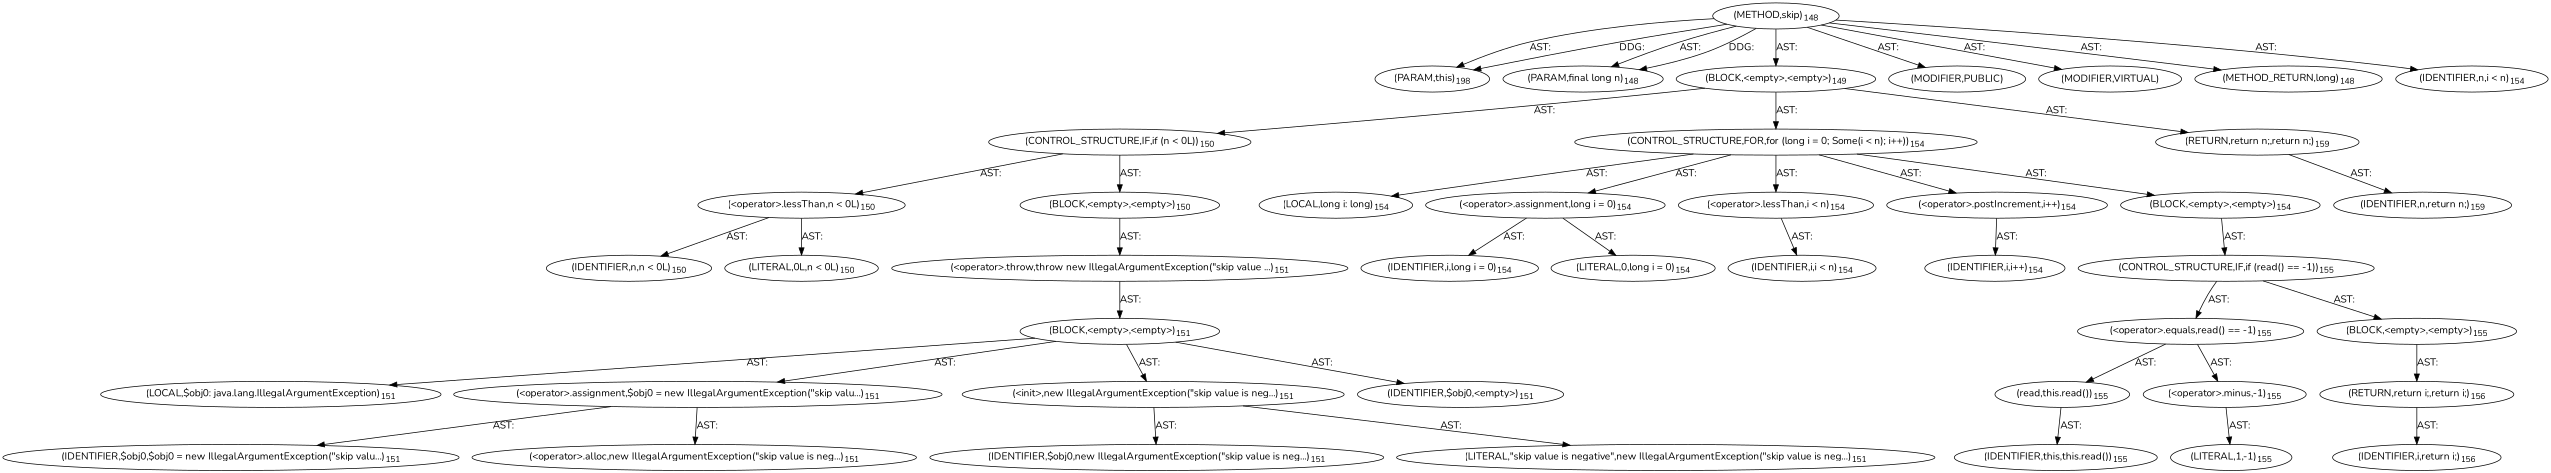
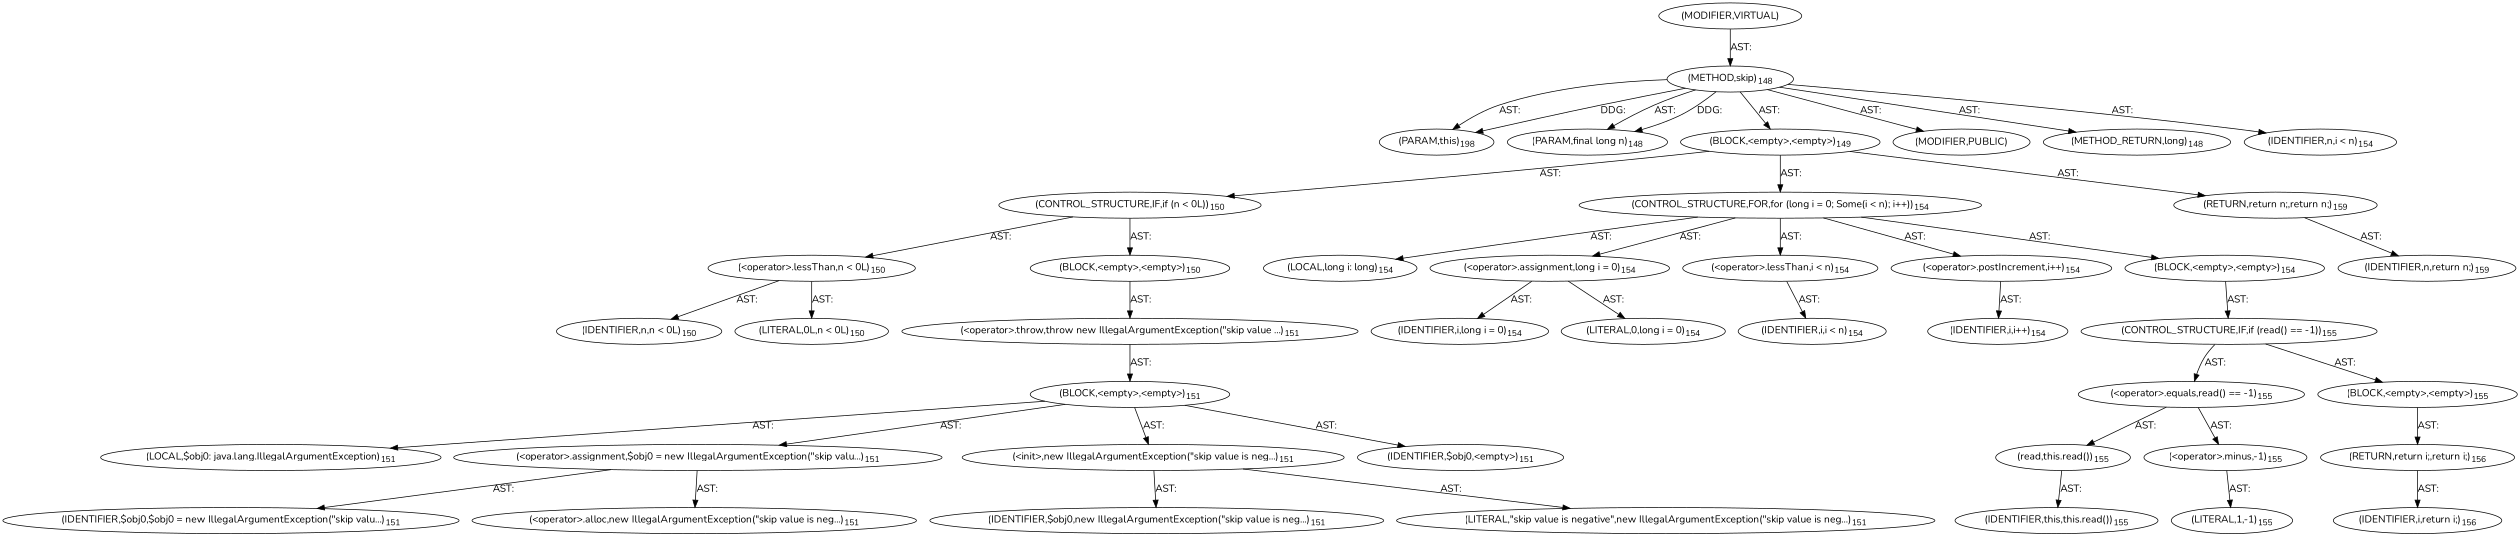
(1938, 47) -> (1730, 44)
